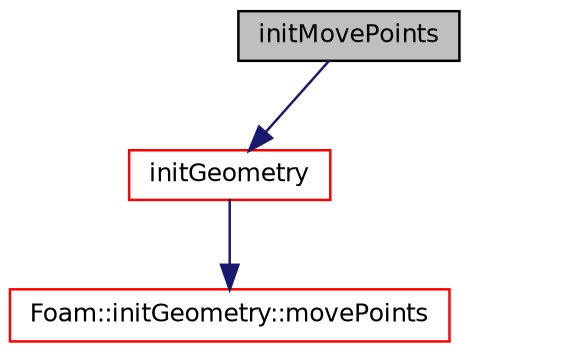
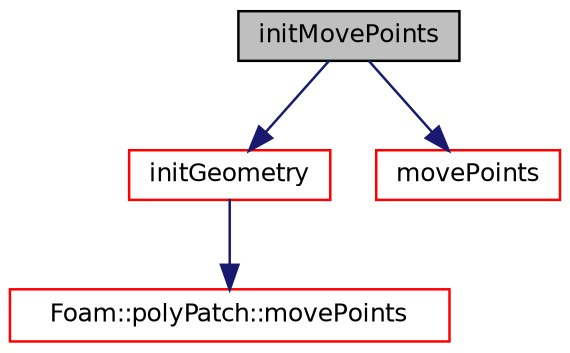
none -> (468, 175)
(230, 315) -> (230, 315)
